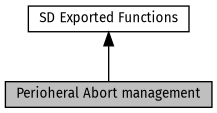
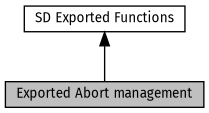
(109, 94) -> (105, 94)
